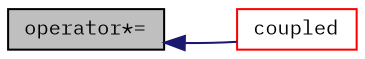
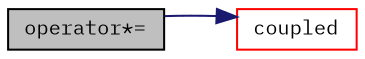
(211, 43) -> (190, 16)
